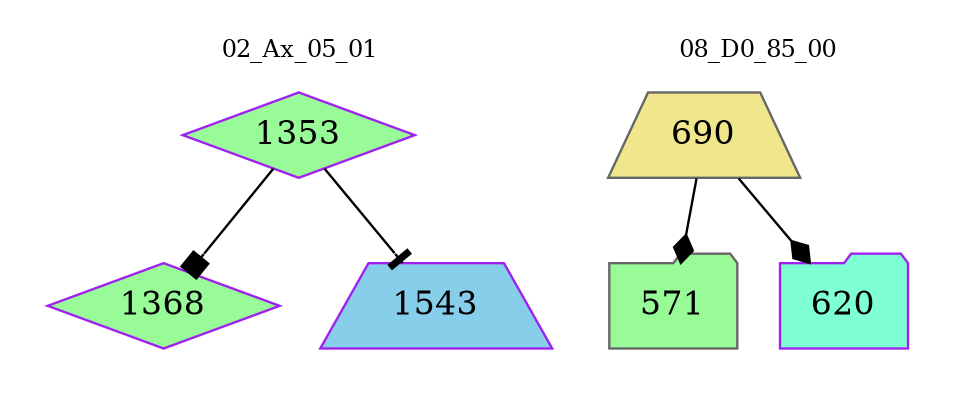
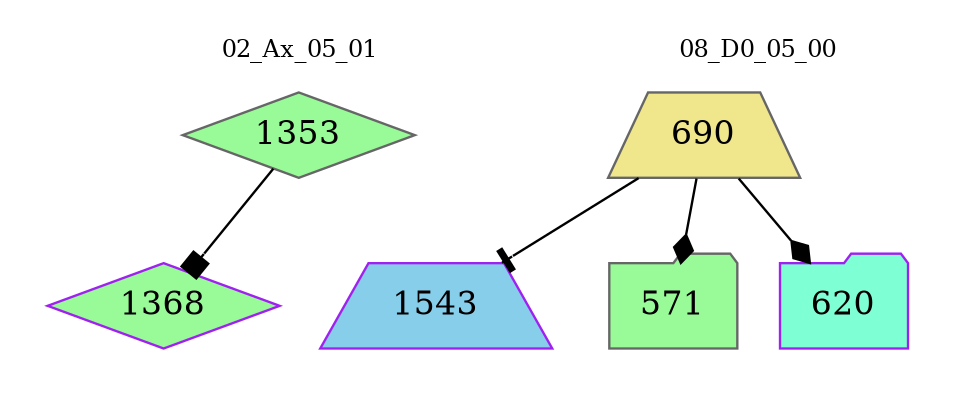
(759, 51) -> (759, 51)
(299, 135) -> (299, 135)
(360, 211) -> (557, 229)
